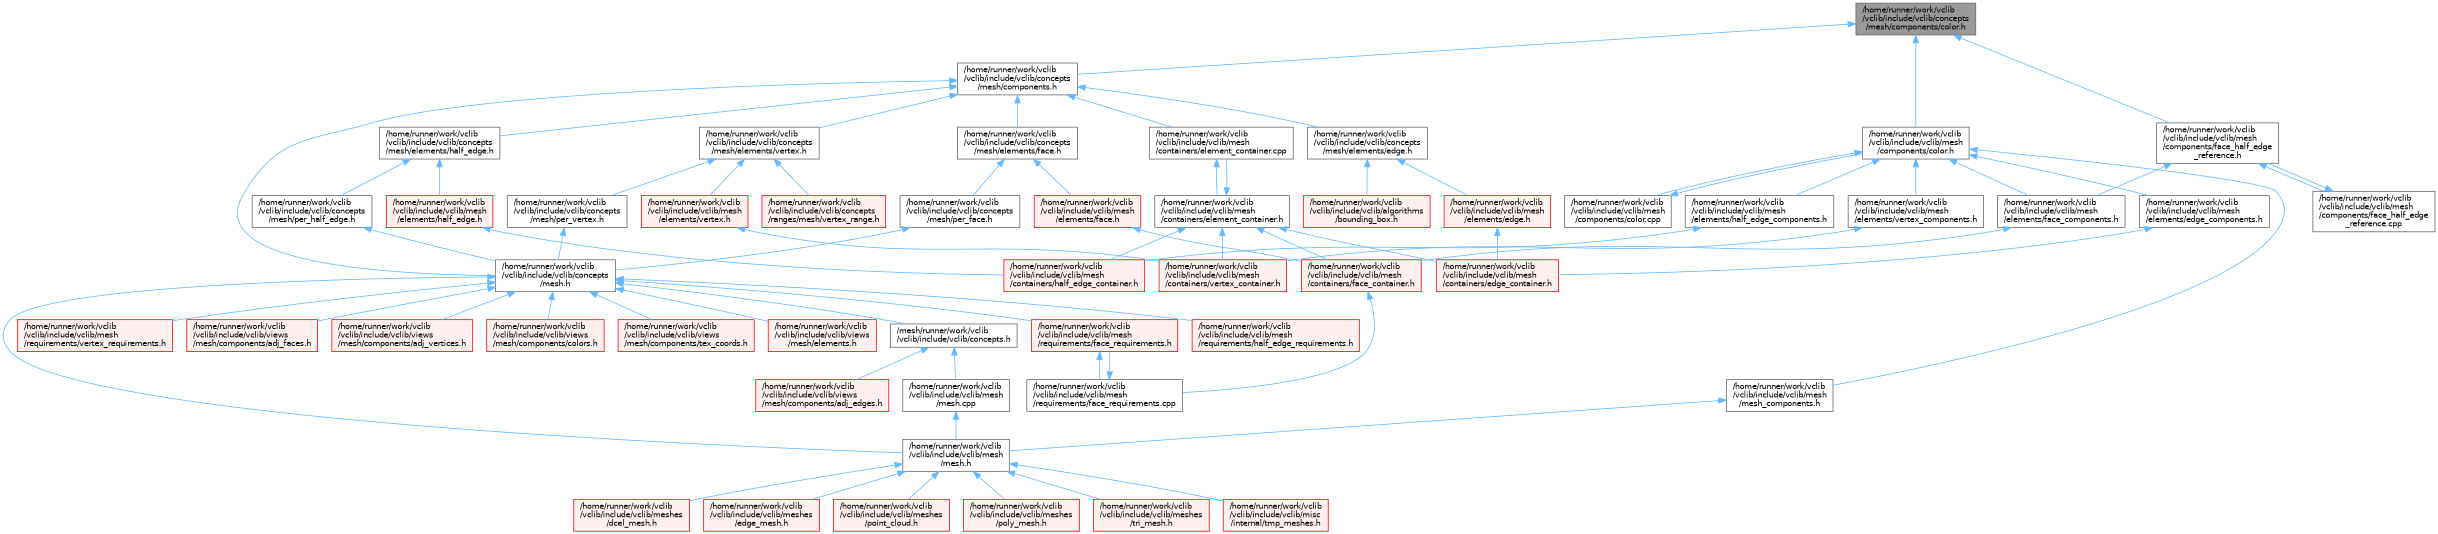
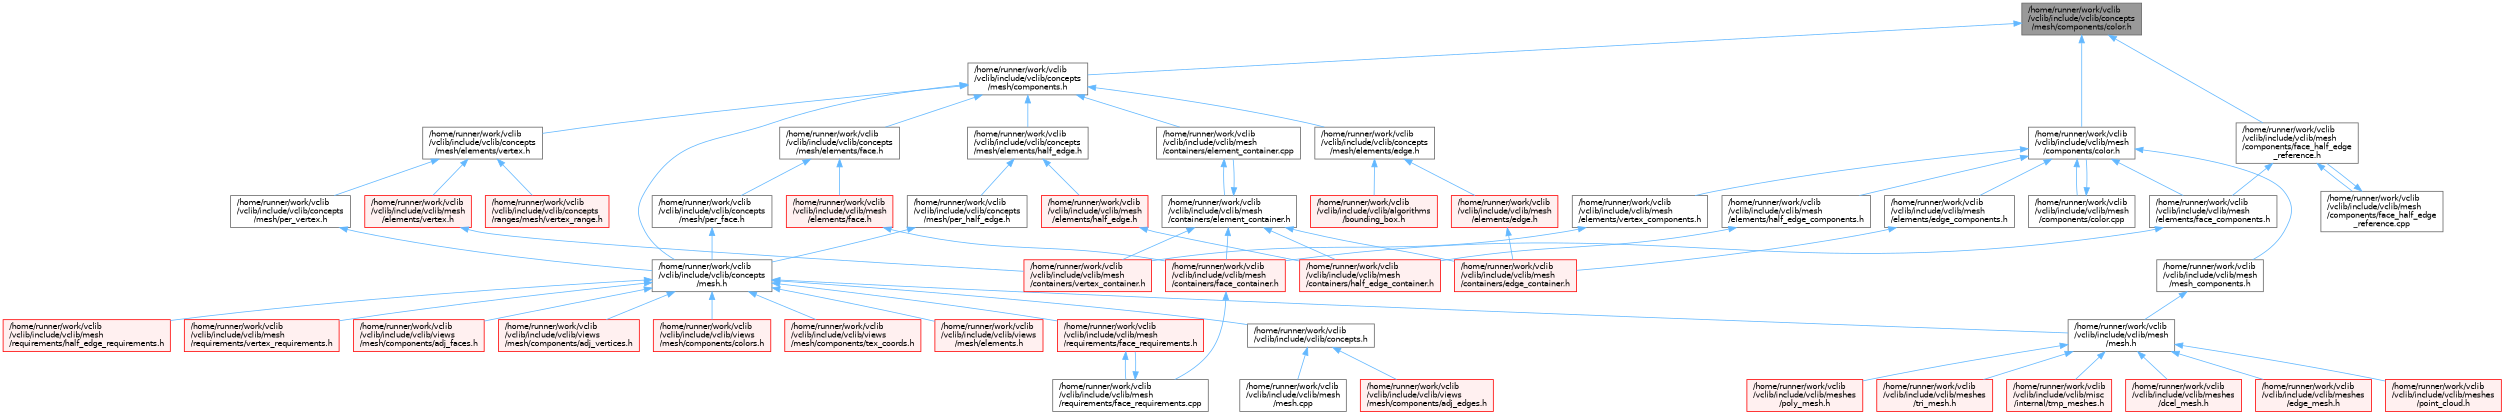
(954, 336) -> (1311, 336)
(956, 429) -> none
